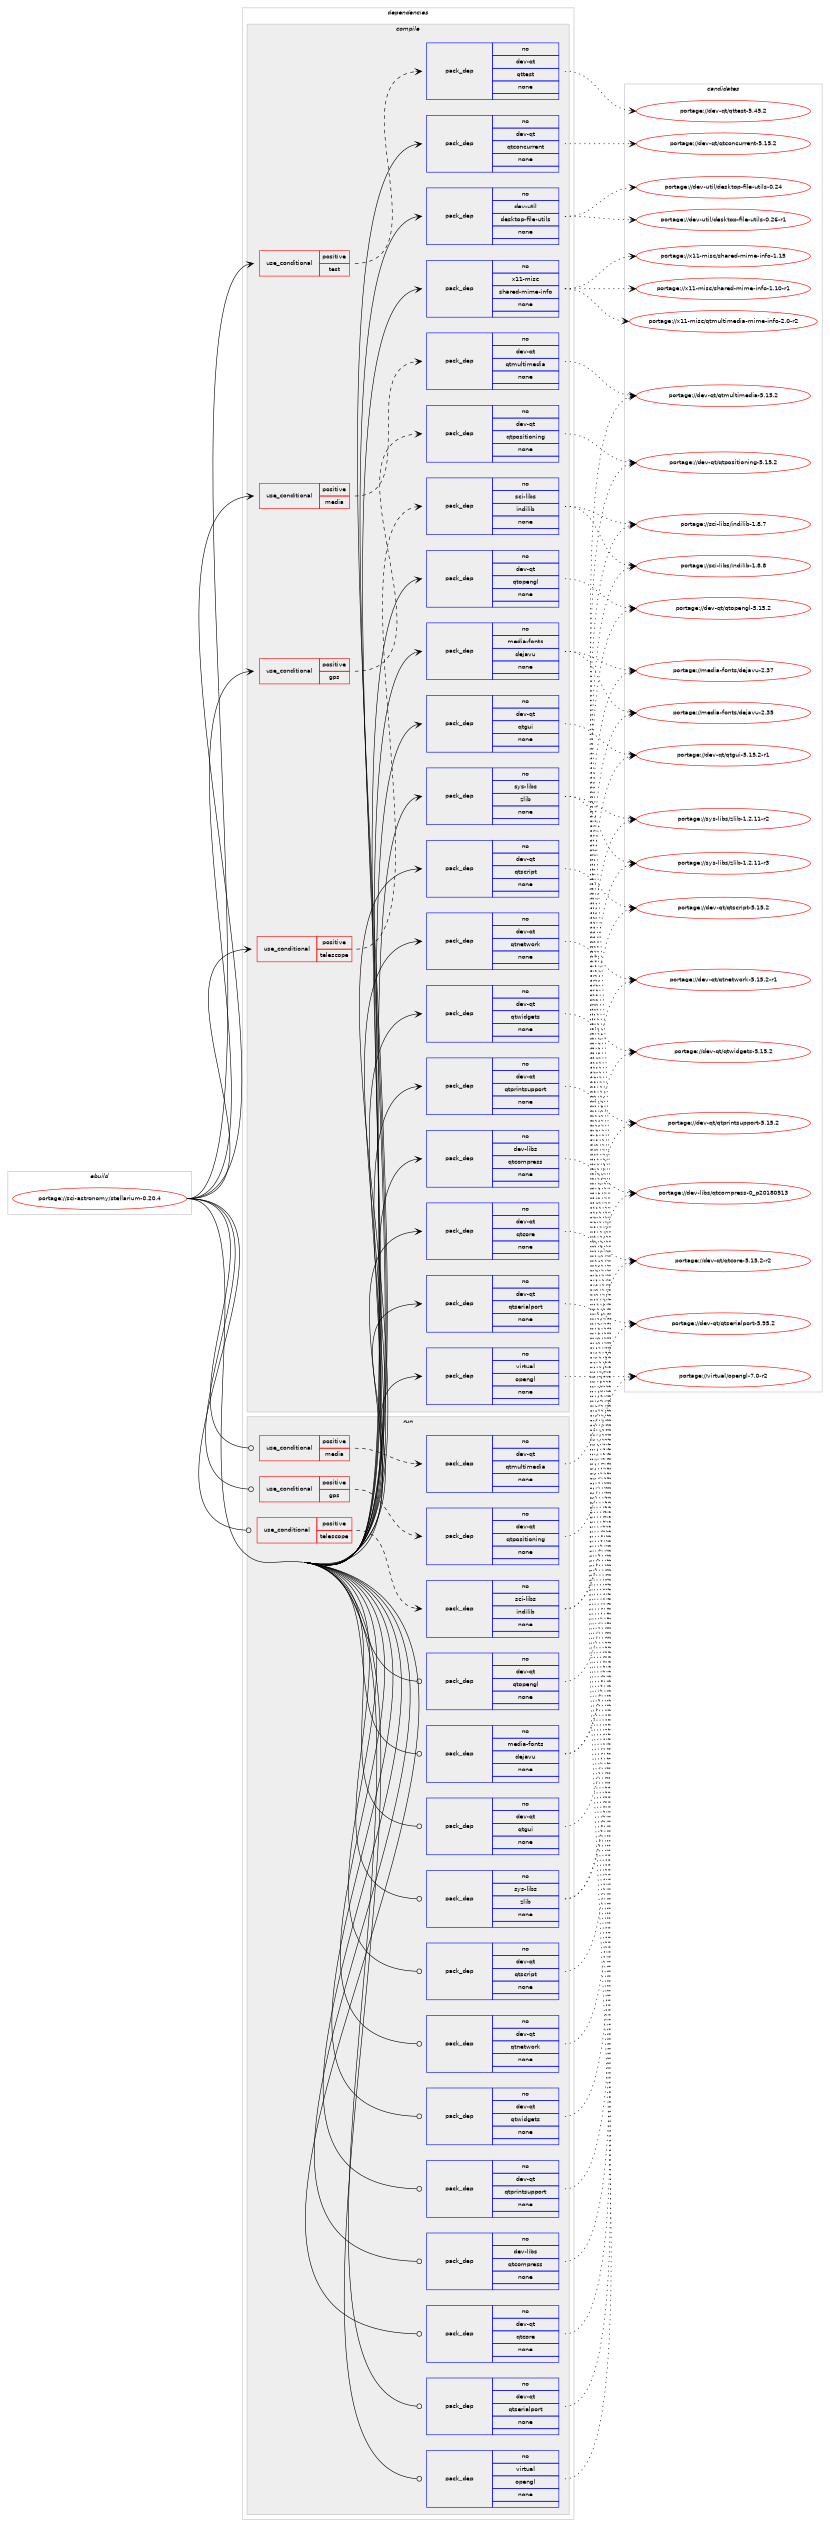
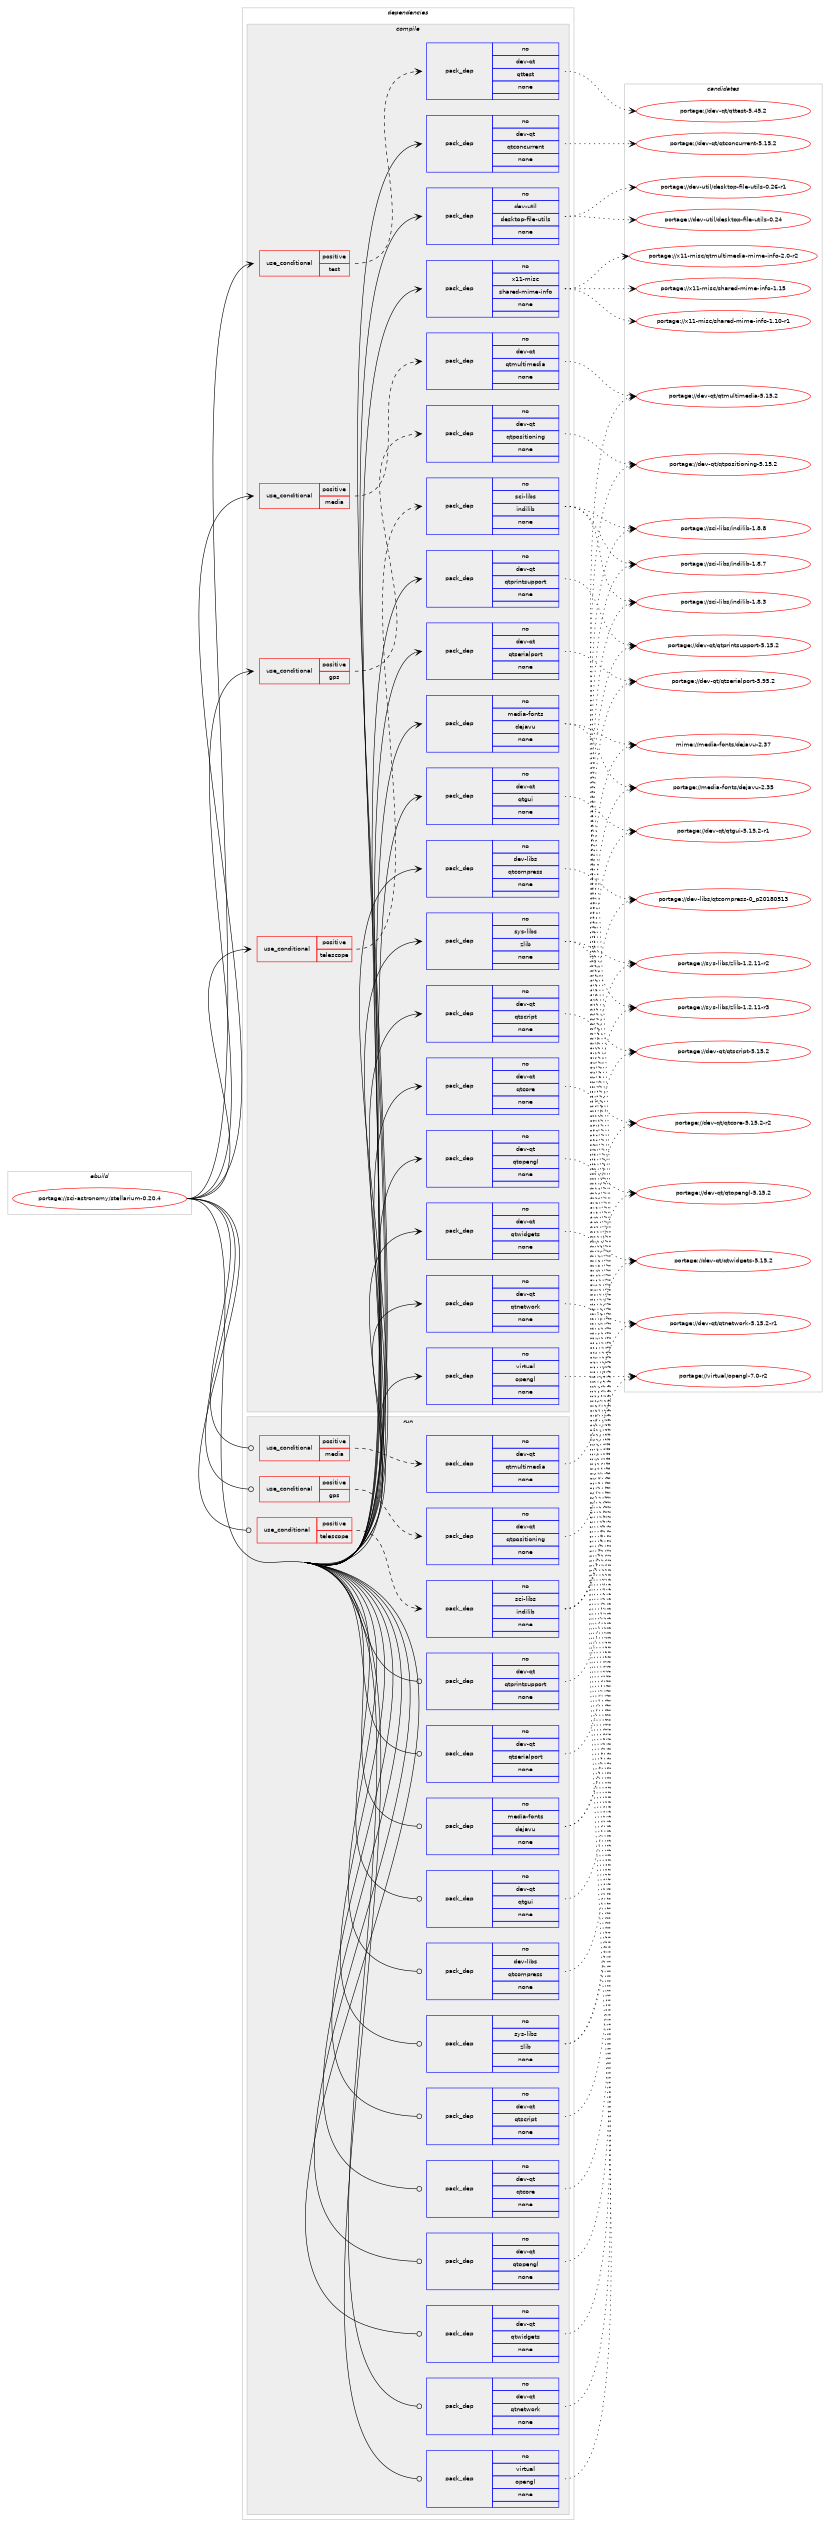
none -> (723, 602)
(723, 671) -> (723, 745)
